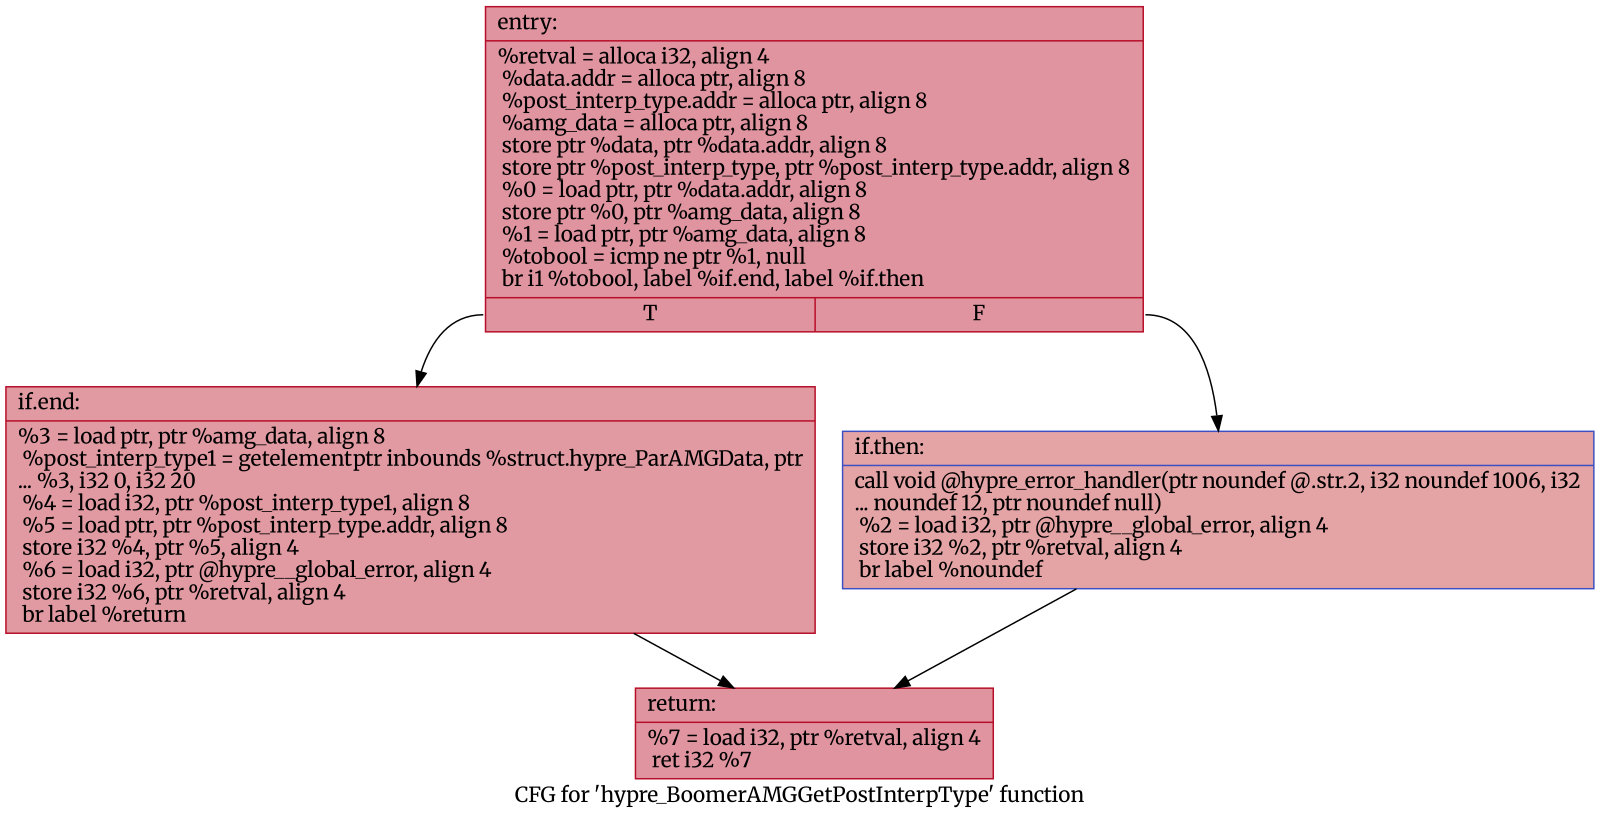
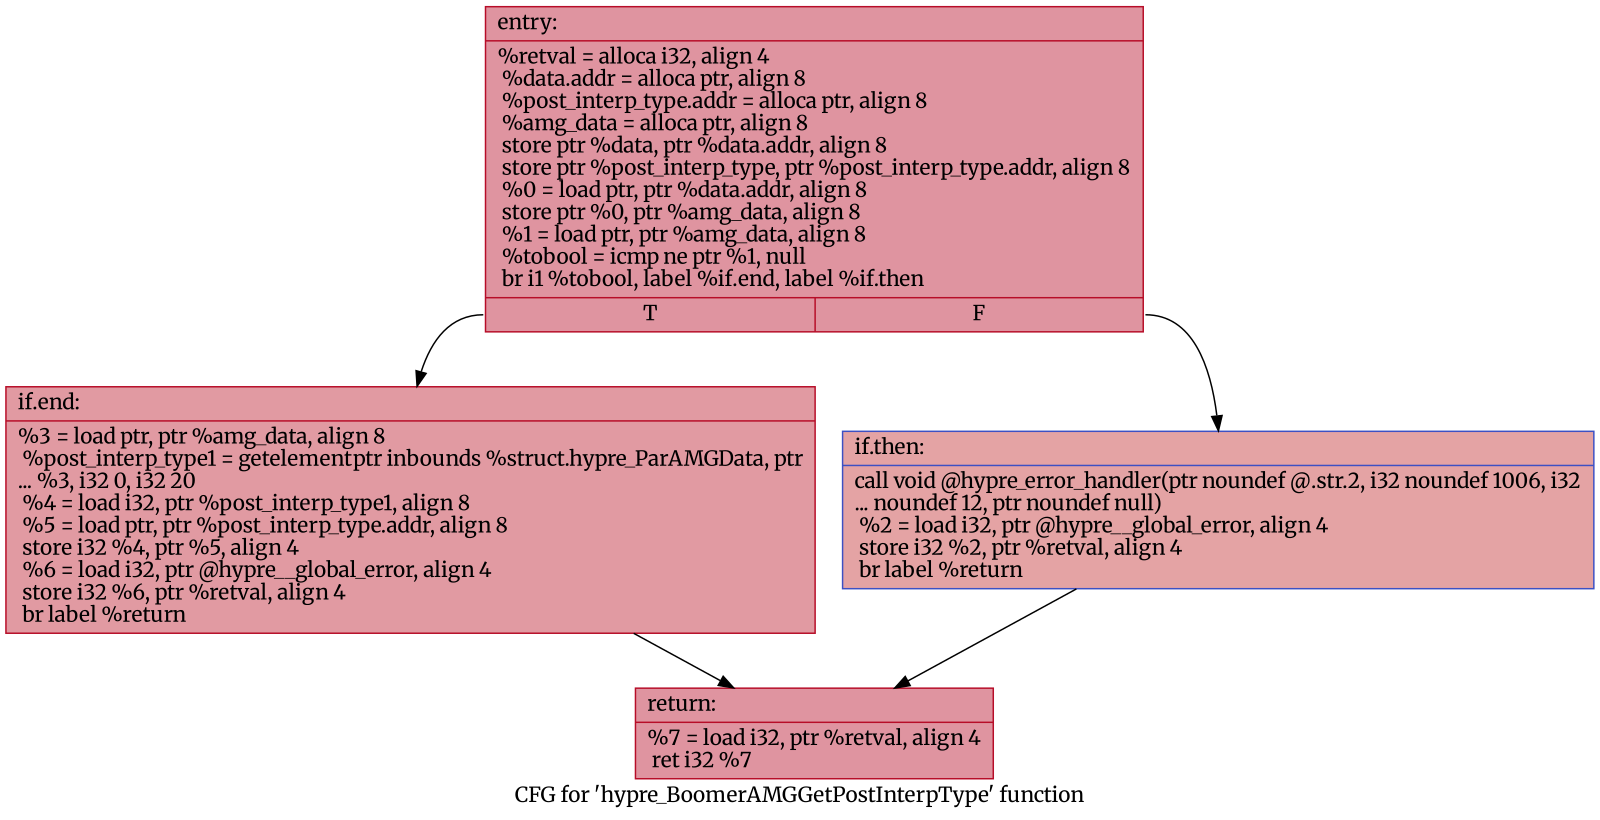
(949, 571) -> (939, 571)
